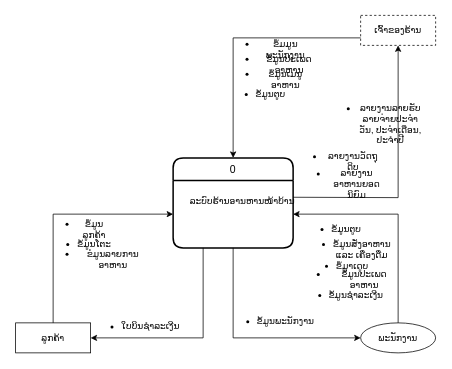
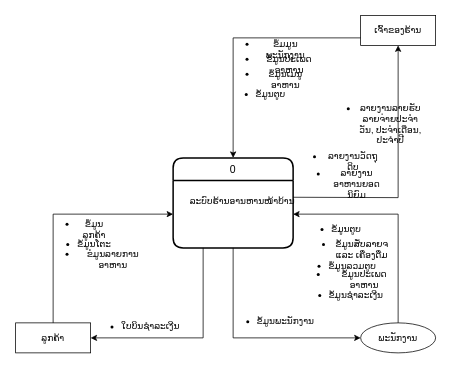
(398, 30) -> (398, 30)
(347, 249) -> (347, 249)
(337, 266) -> (337, 266)
